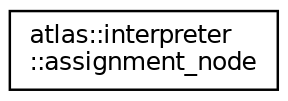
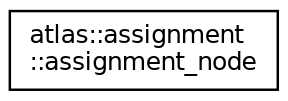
(144, 50) -> (144, 50)
